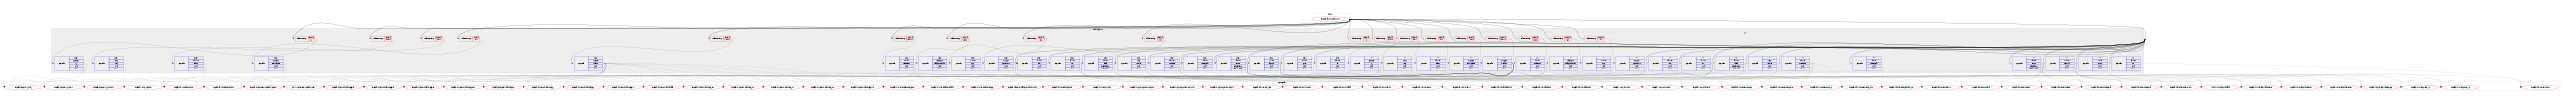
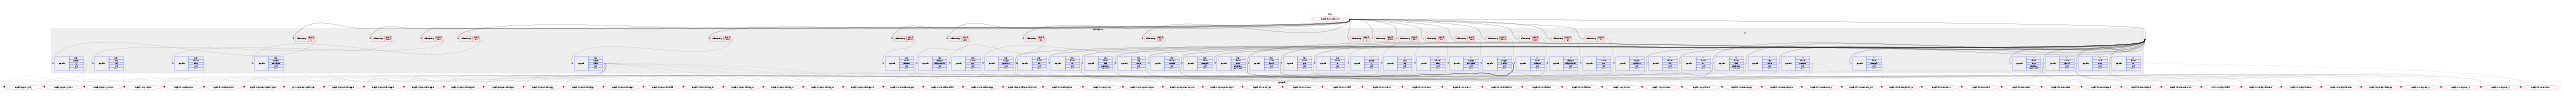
none -> (2500, 87)
